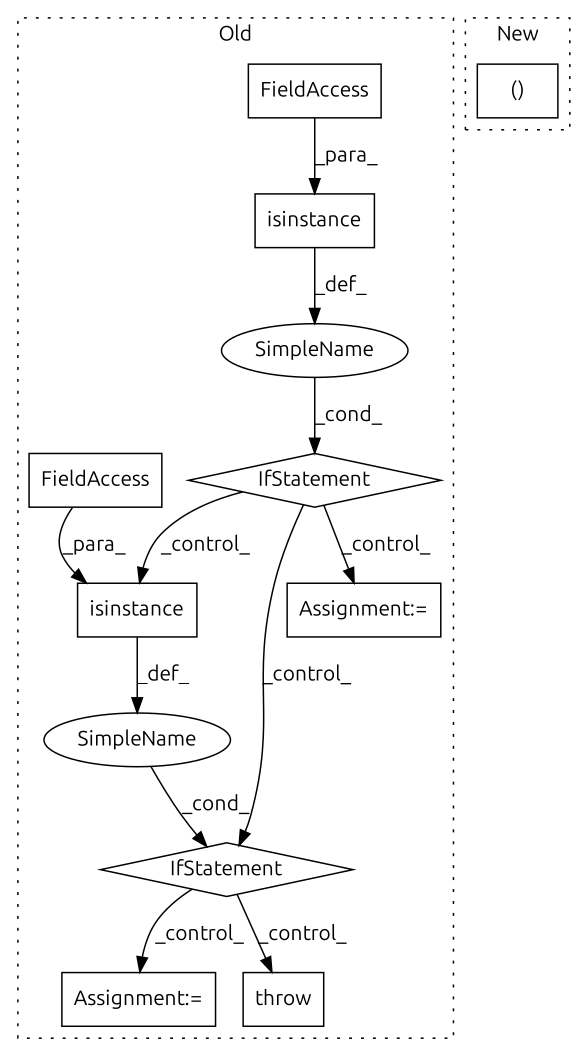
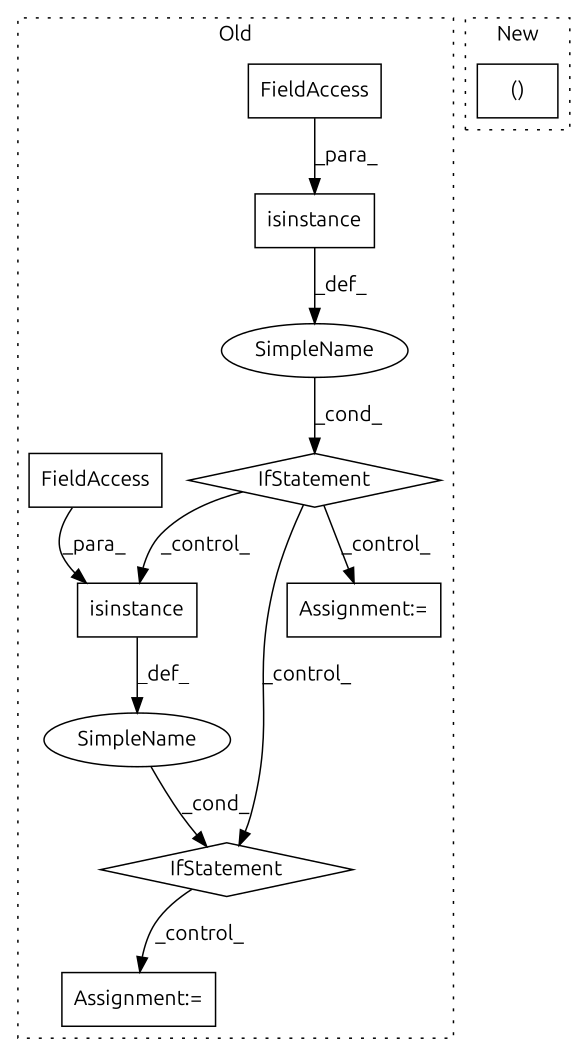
(283, 999) -> none
